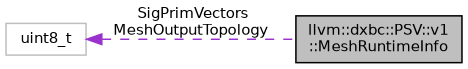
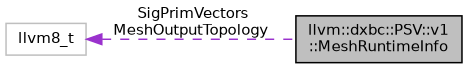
(46, 39) -> (46, 39)
